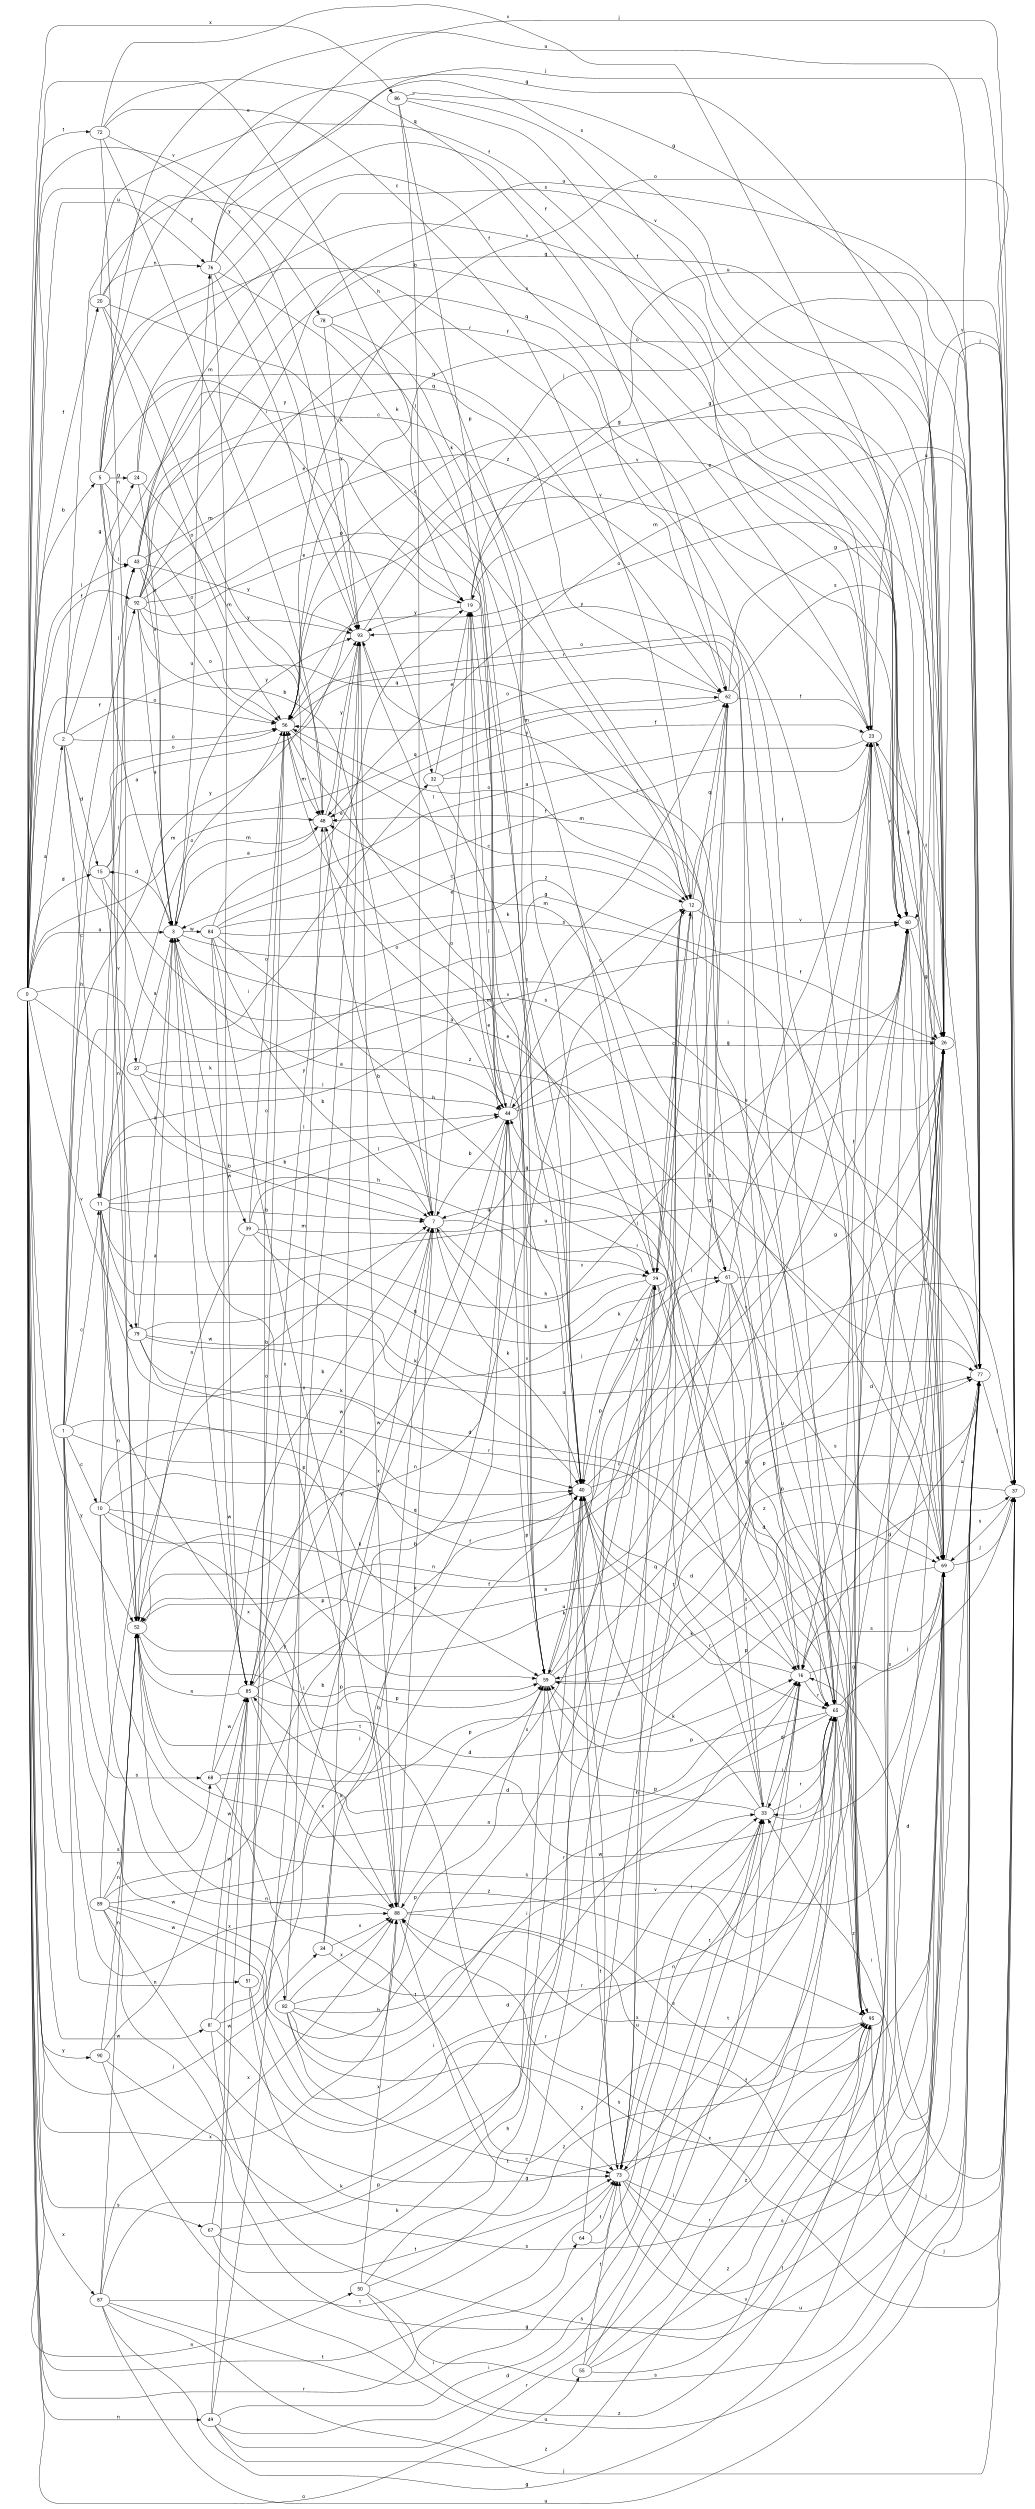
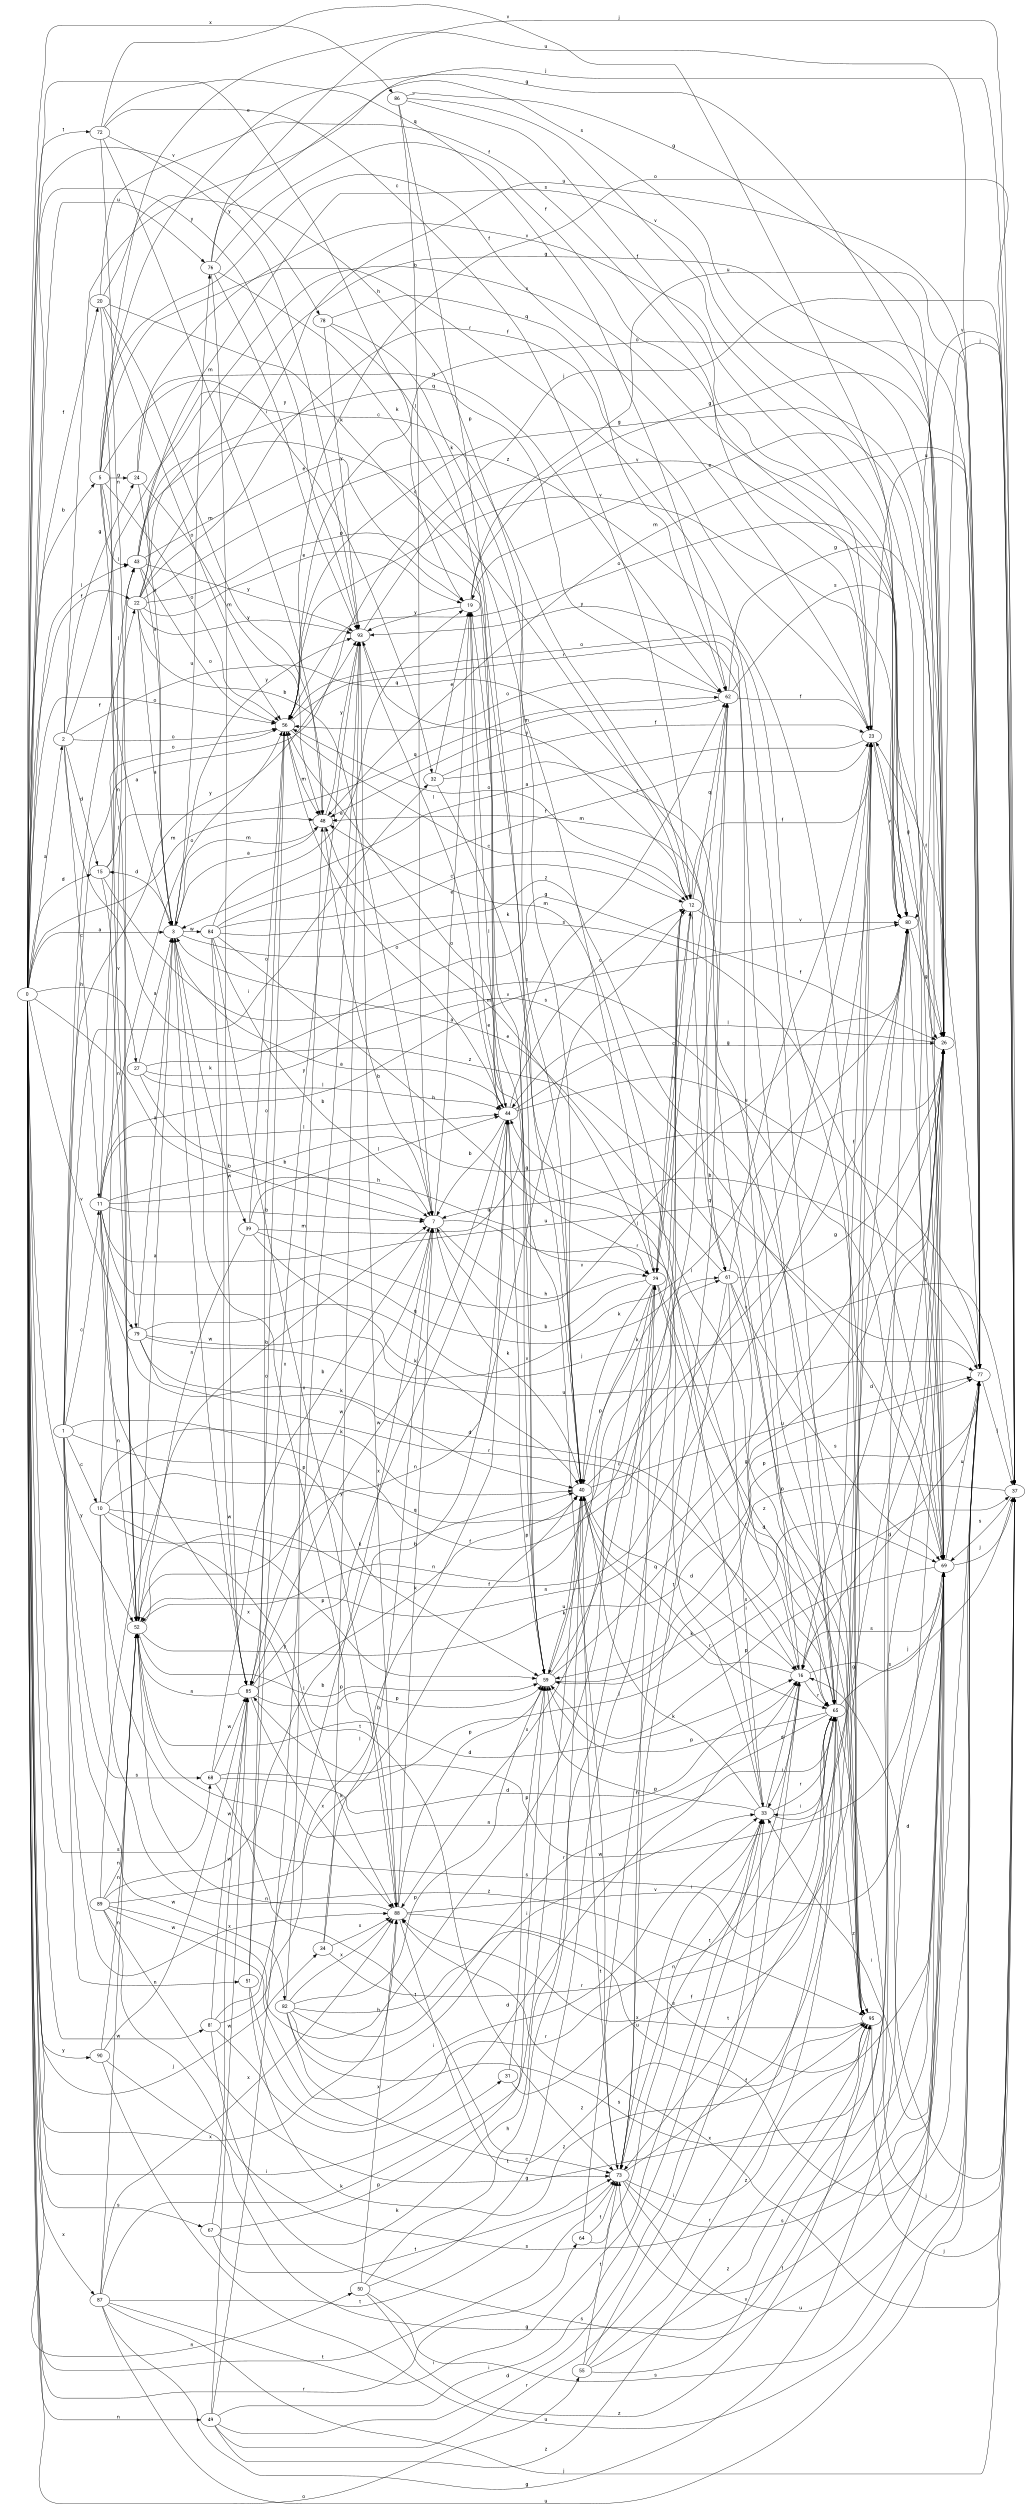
(147, 267) -> (122, 864)
(137, 603) -> (137, 603)
none -> (508, 2076)
